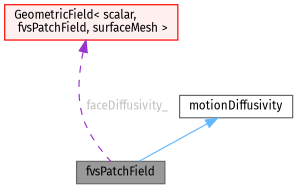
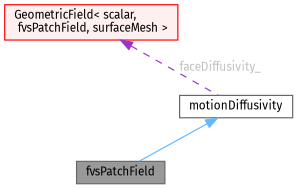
(81, 111) -> (175, 71)
